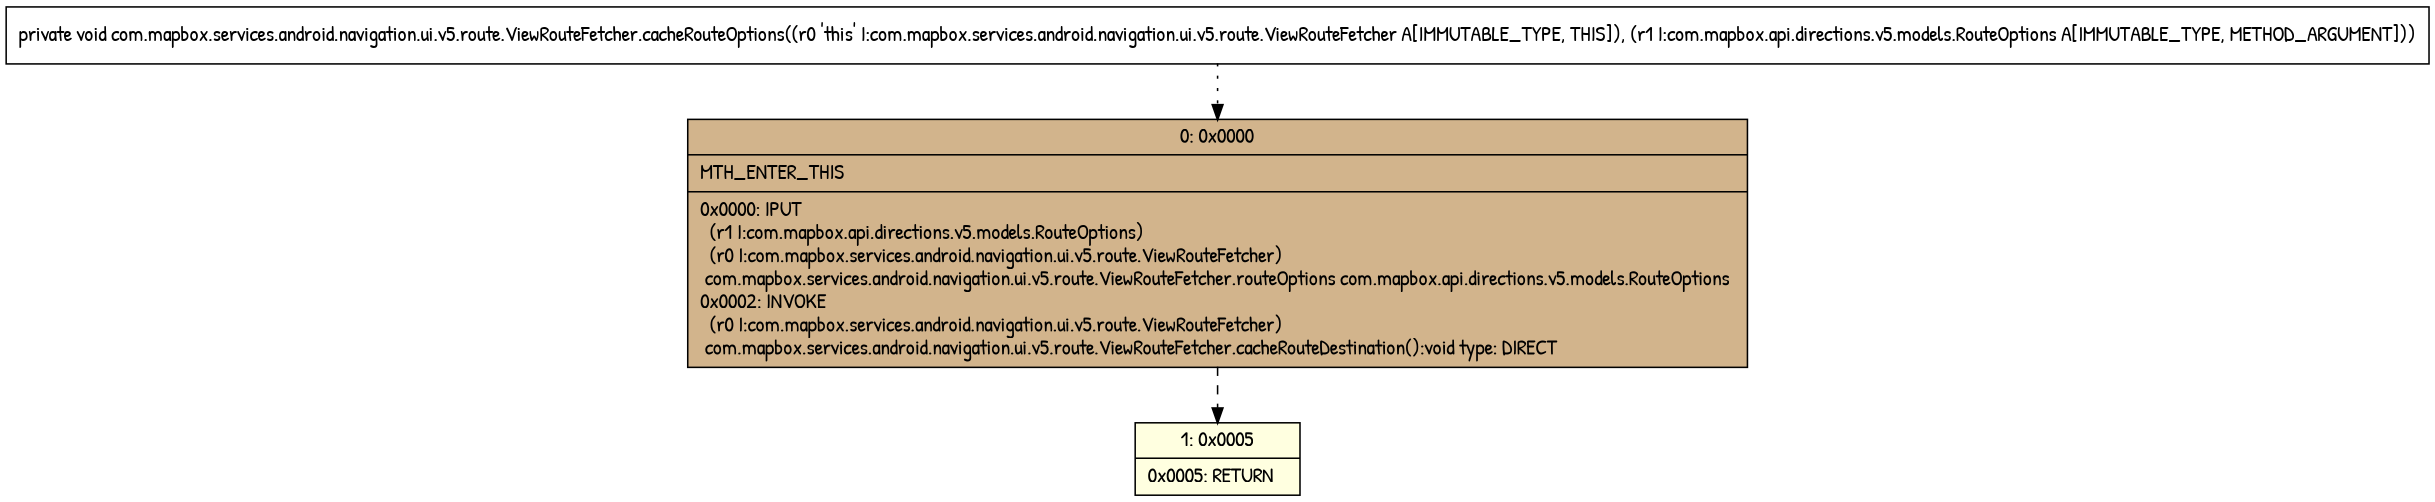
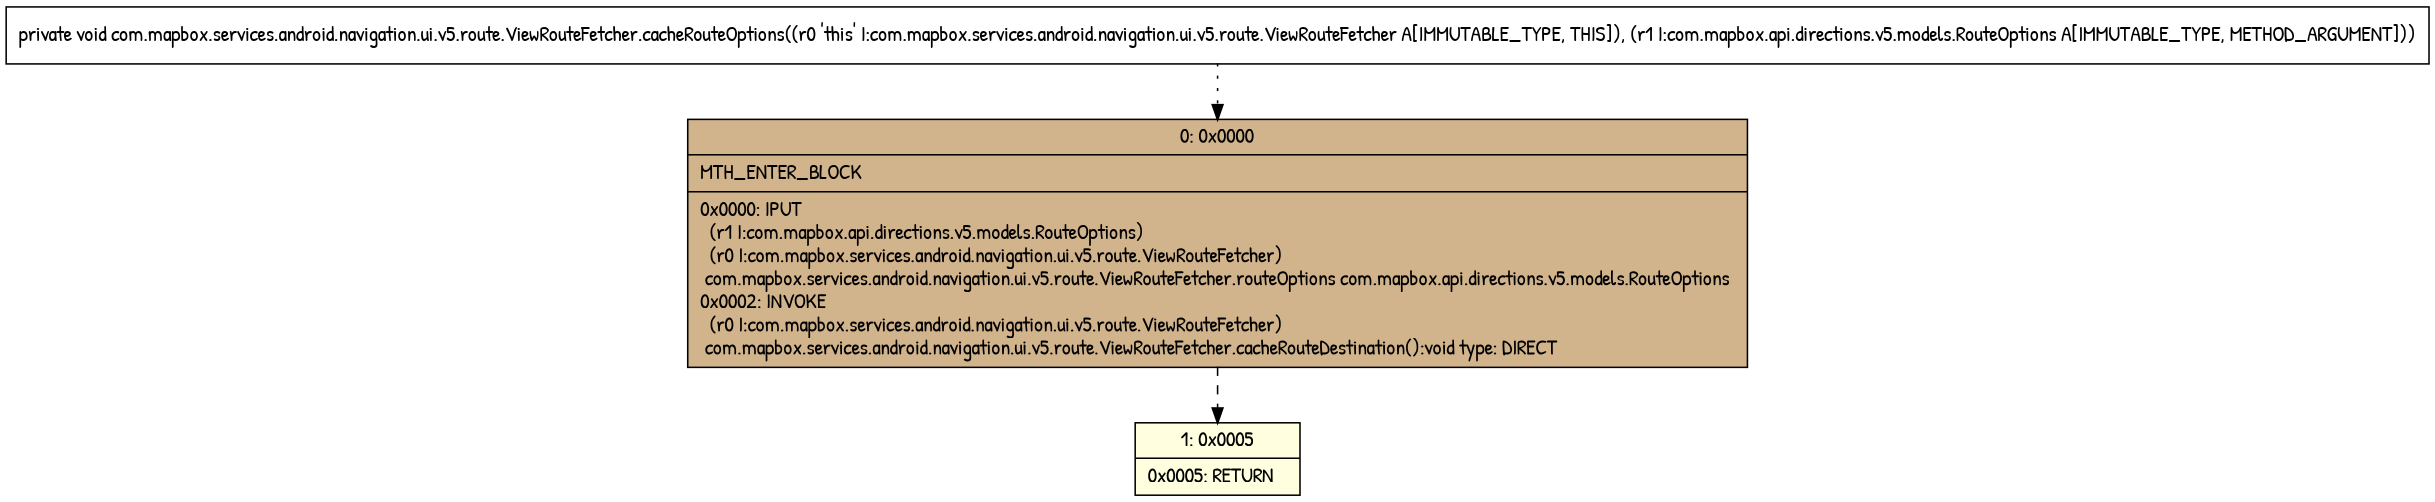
(772, 173) -> (782, 173)
